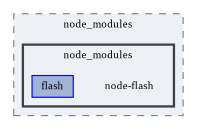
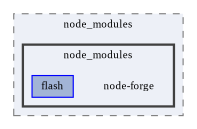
(129, 86) -> (129, 86)
